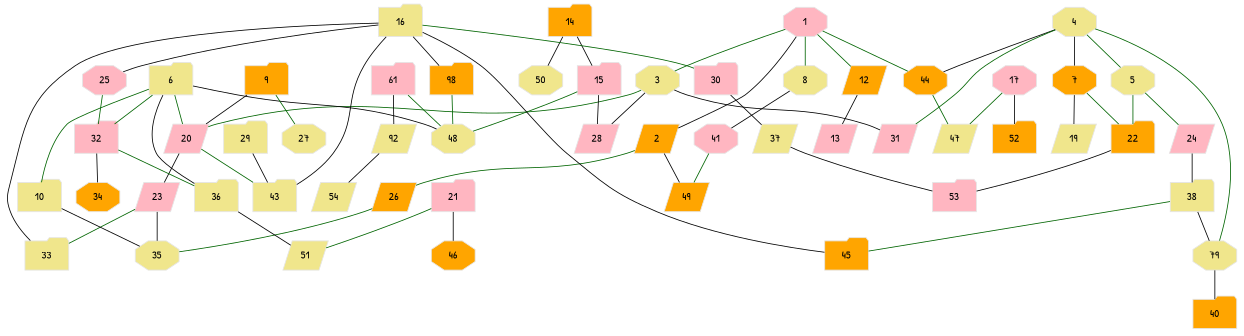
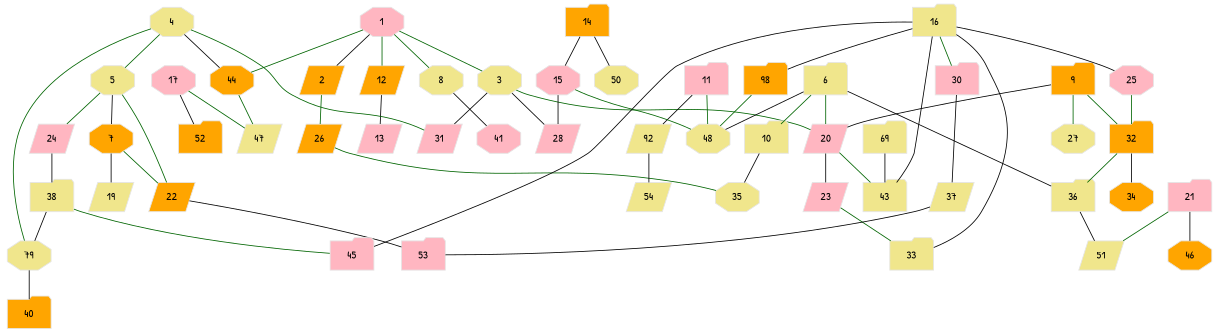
(1075, 51) -> (112, 110)
(393, 80) -> (706, 80)
(599, 80) -> (558, 80)
(134, 110) -> (1102, 110)
(96, 139) -> (1132, 139)
(246, 139) -> (885, 139)
(1133, 139) -> (172, 197)
(687, 197) -> none
(157, 226) -> none
(847, 256) -> (352, 256)
